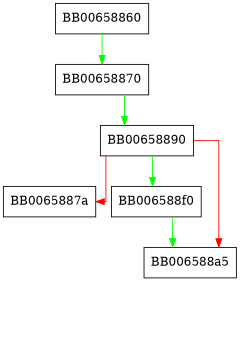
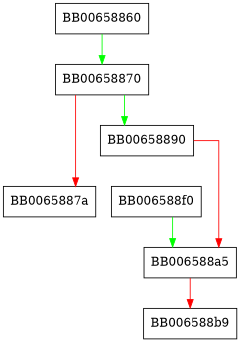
(152, 167) -> none
(106, 180) -> (76, 136)
none -> (190, 324)
